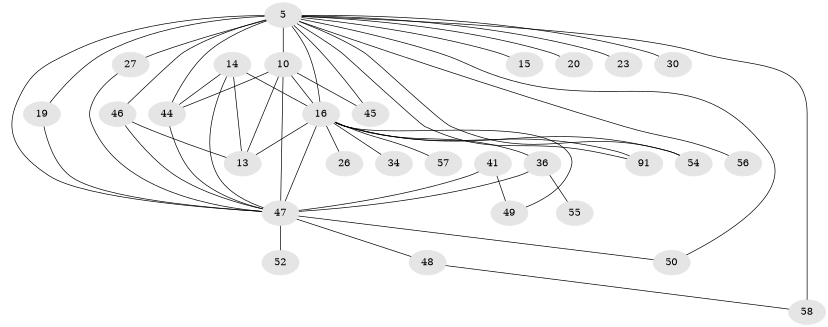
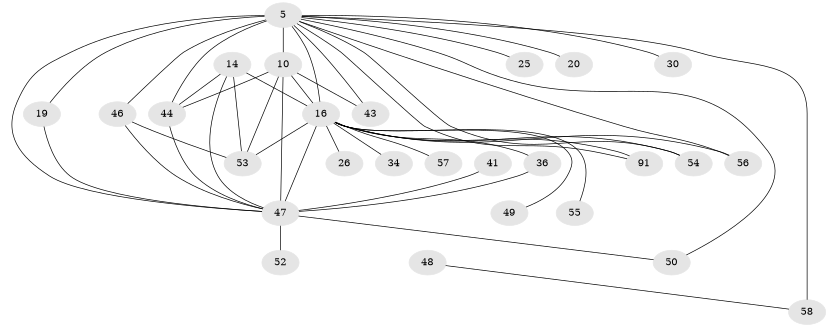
(131, 65) -> none
(525, 65) -> (525, 65)
(624, 65) -> none
(371, 114) -> (371, 114)
none -> (612, 136)
(243, 164) -> (243, 164)
(501, 188) -> none
(561, 192) -> (485, 130)
(354, 238) -> none
